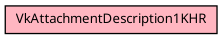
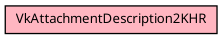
(111, 20) -> (111, 20)
